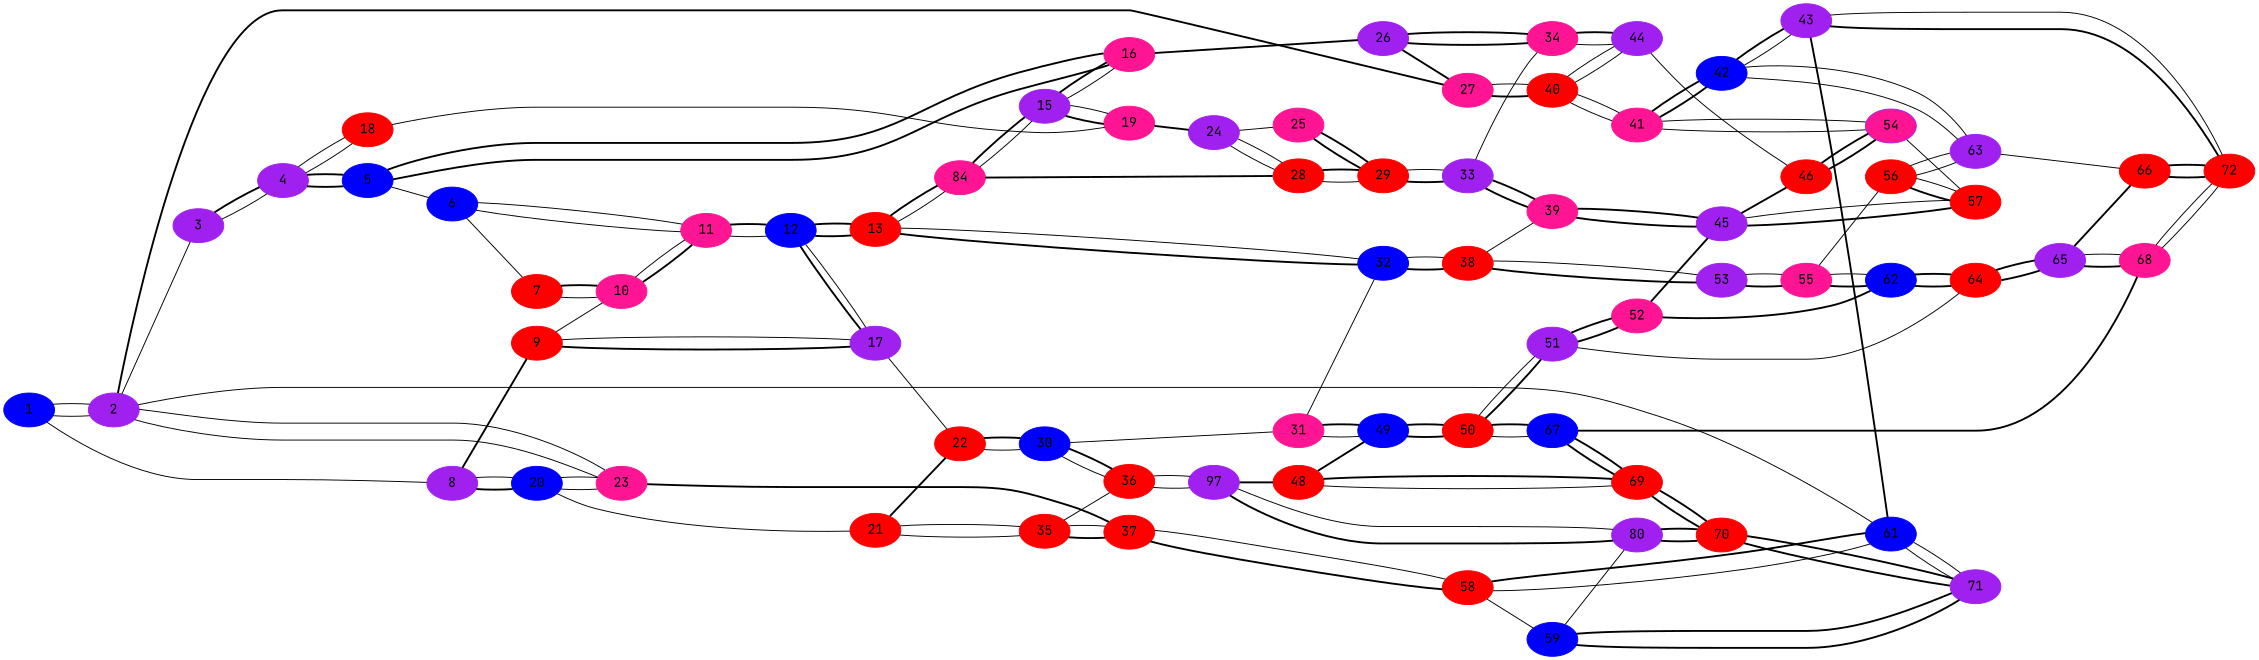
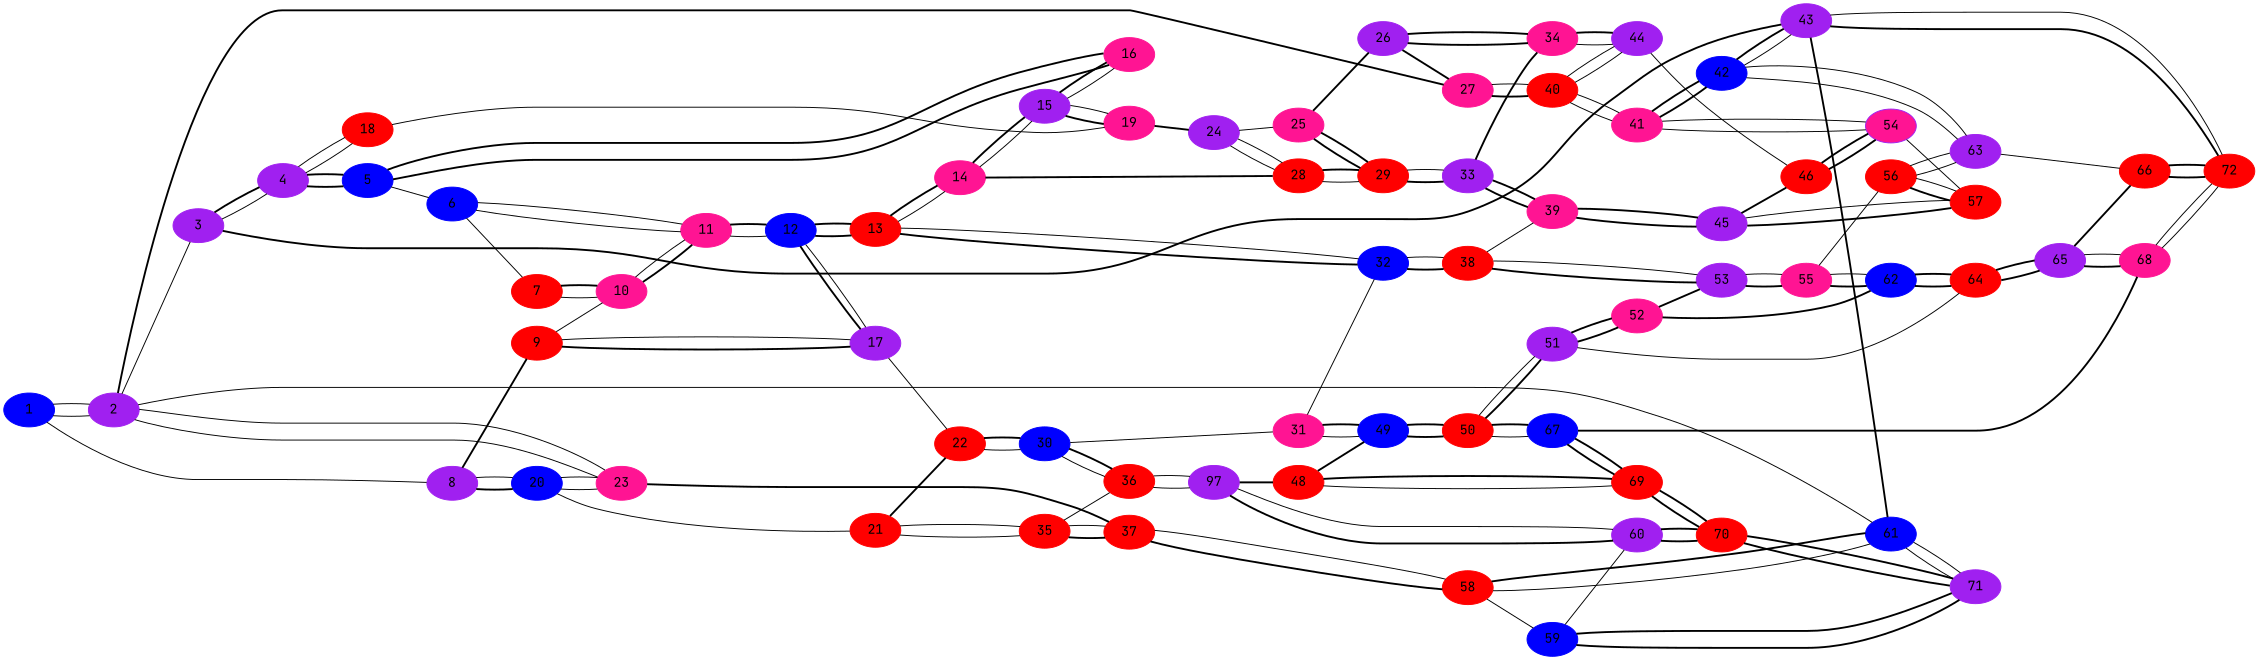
(1256, 47) -> (1341, 82)
(1503, 104) -> (1503, 104)
(960, 178) -> (960, 178)
(1682, 267) -> (1679, 298)
none -> (1034, 274)
(1637, 535) -> (1637, 535)
